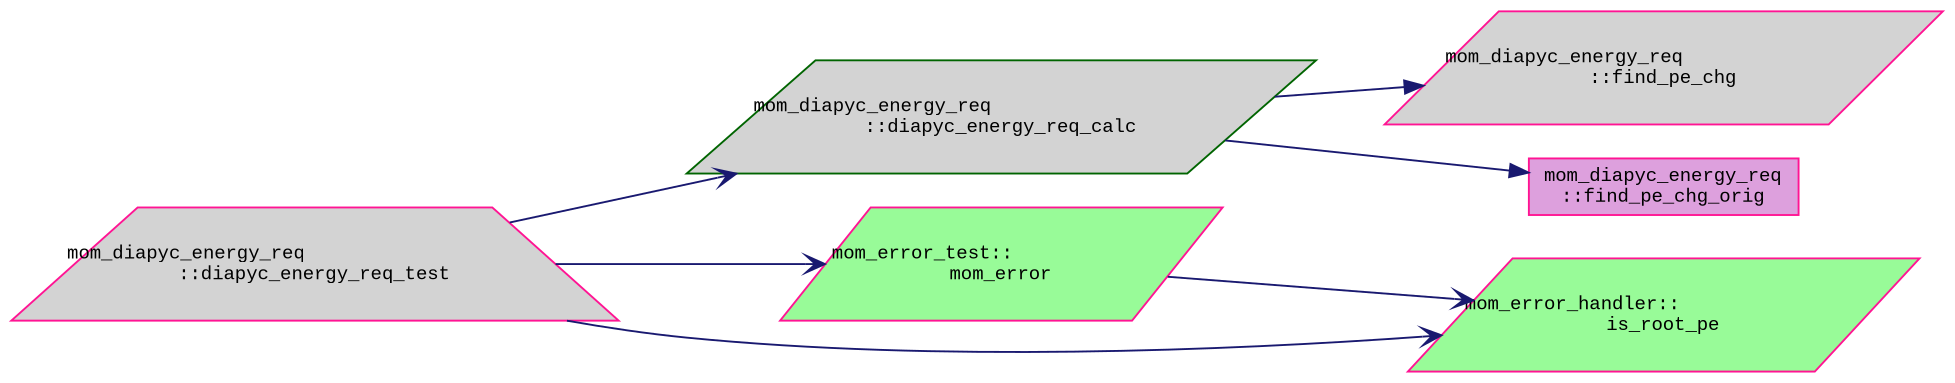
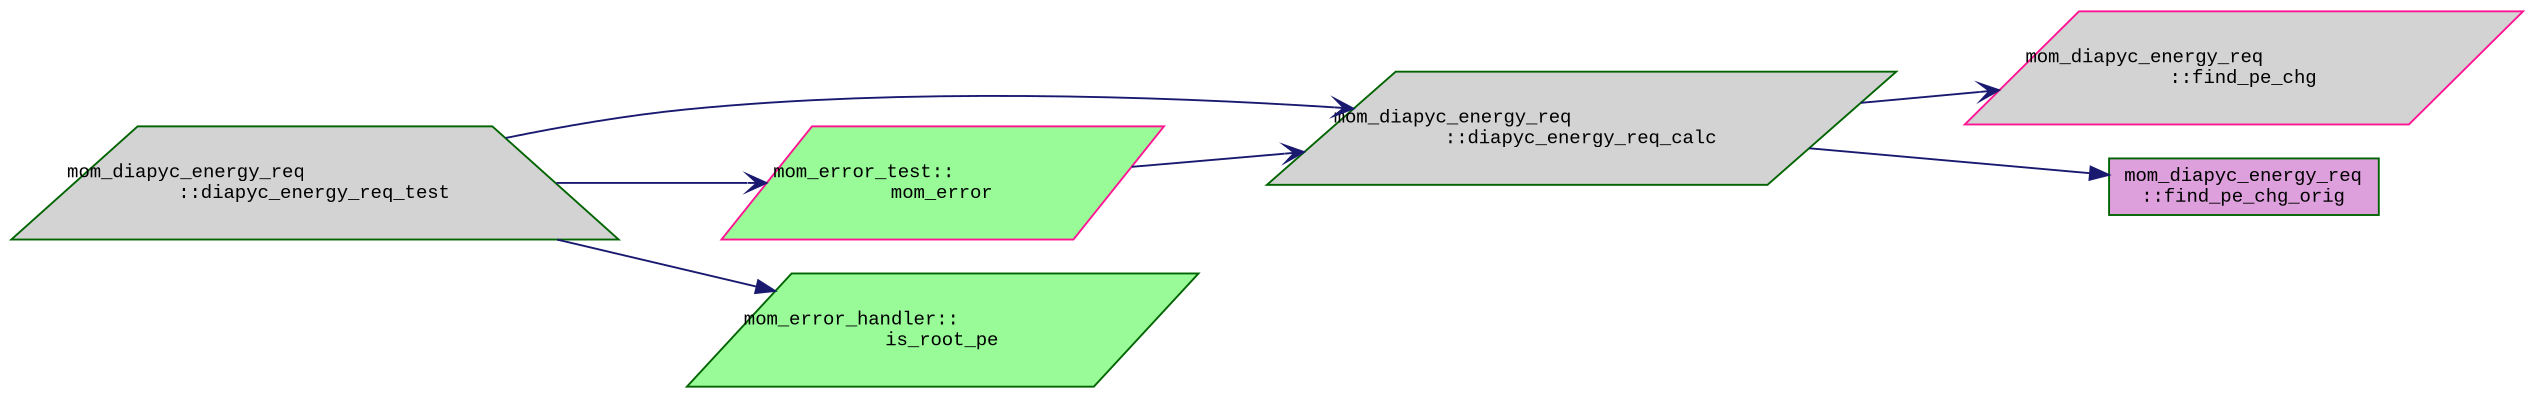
(1339, 92) -> (1920, 97)
(1664, 187) -> (2244, 187)
(315, 264) -> (315, 183)
(1311, 288) -> (1208, 160)
(1664, 315) -> (943, 330)
(994, 352) -> (657, 263)
